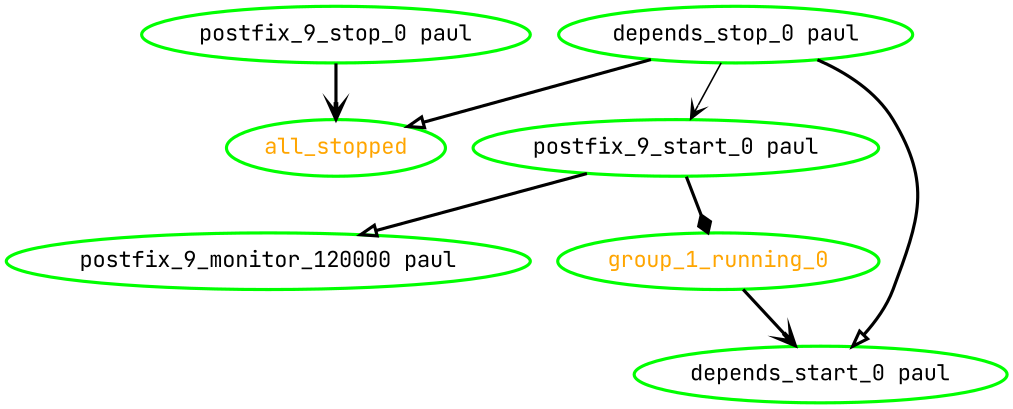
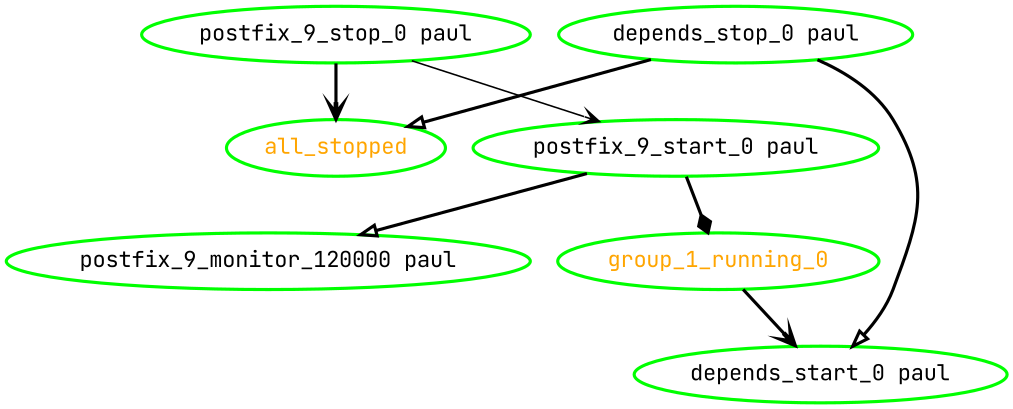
(710, 84) -> (498, 89)
